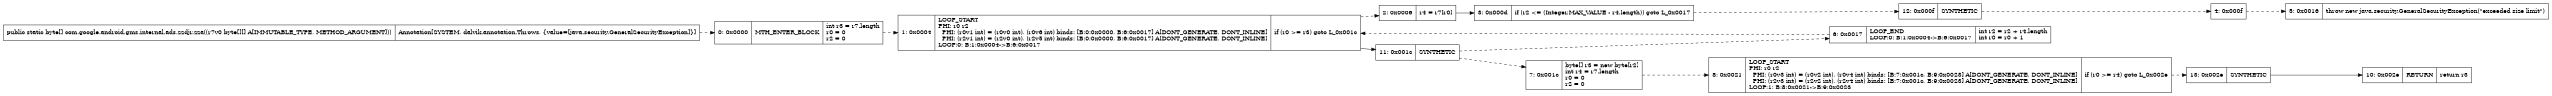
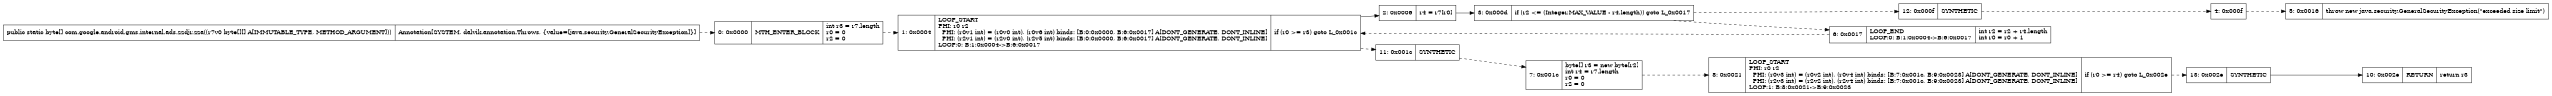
(1368, 16) -> (1368, 16)
(1642, 45) -> (1749, 26)
(1366, 49) -> (1366, 49)
